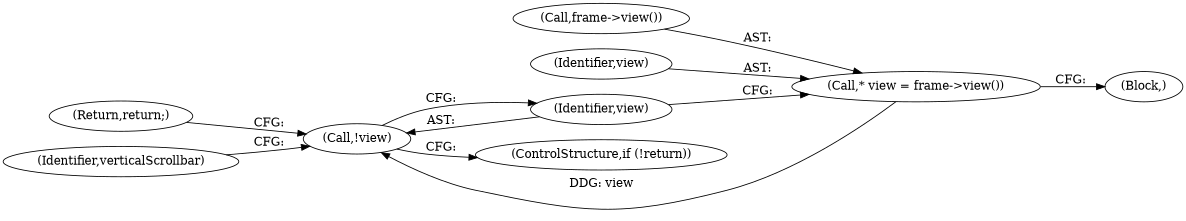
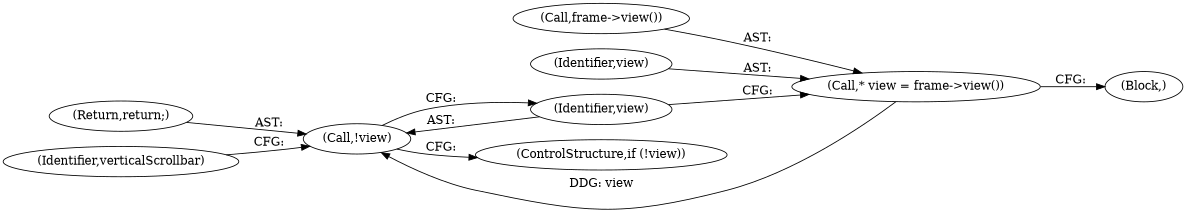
(271, 123) -> (271, 123)
(601, 155) -> (601, 155)
